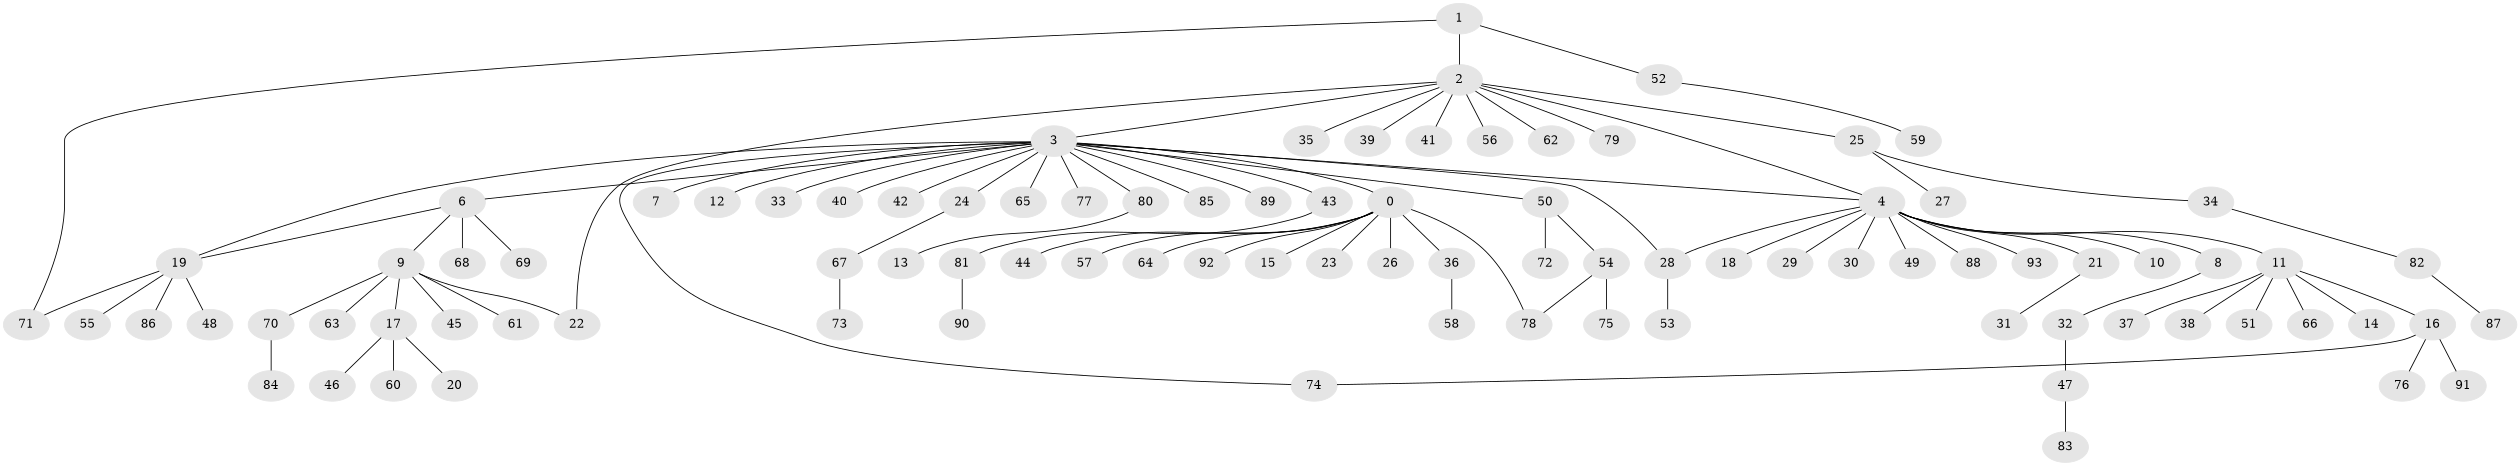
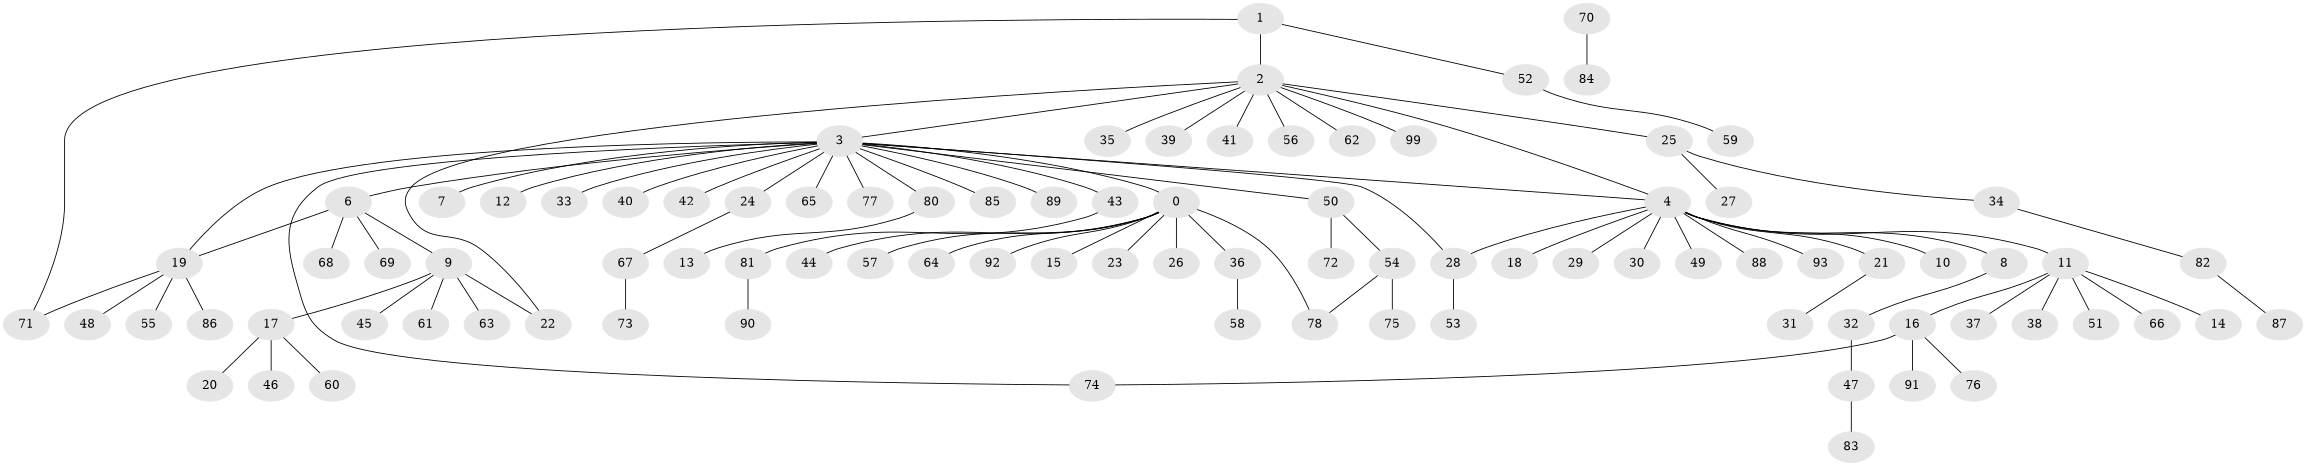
(1612, 141) -> (1414, 141)
(336, 294) -> none
